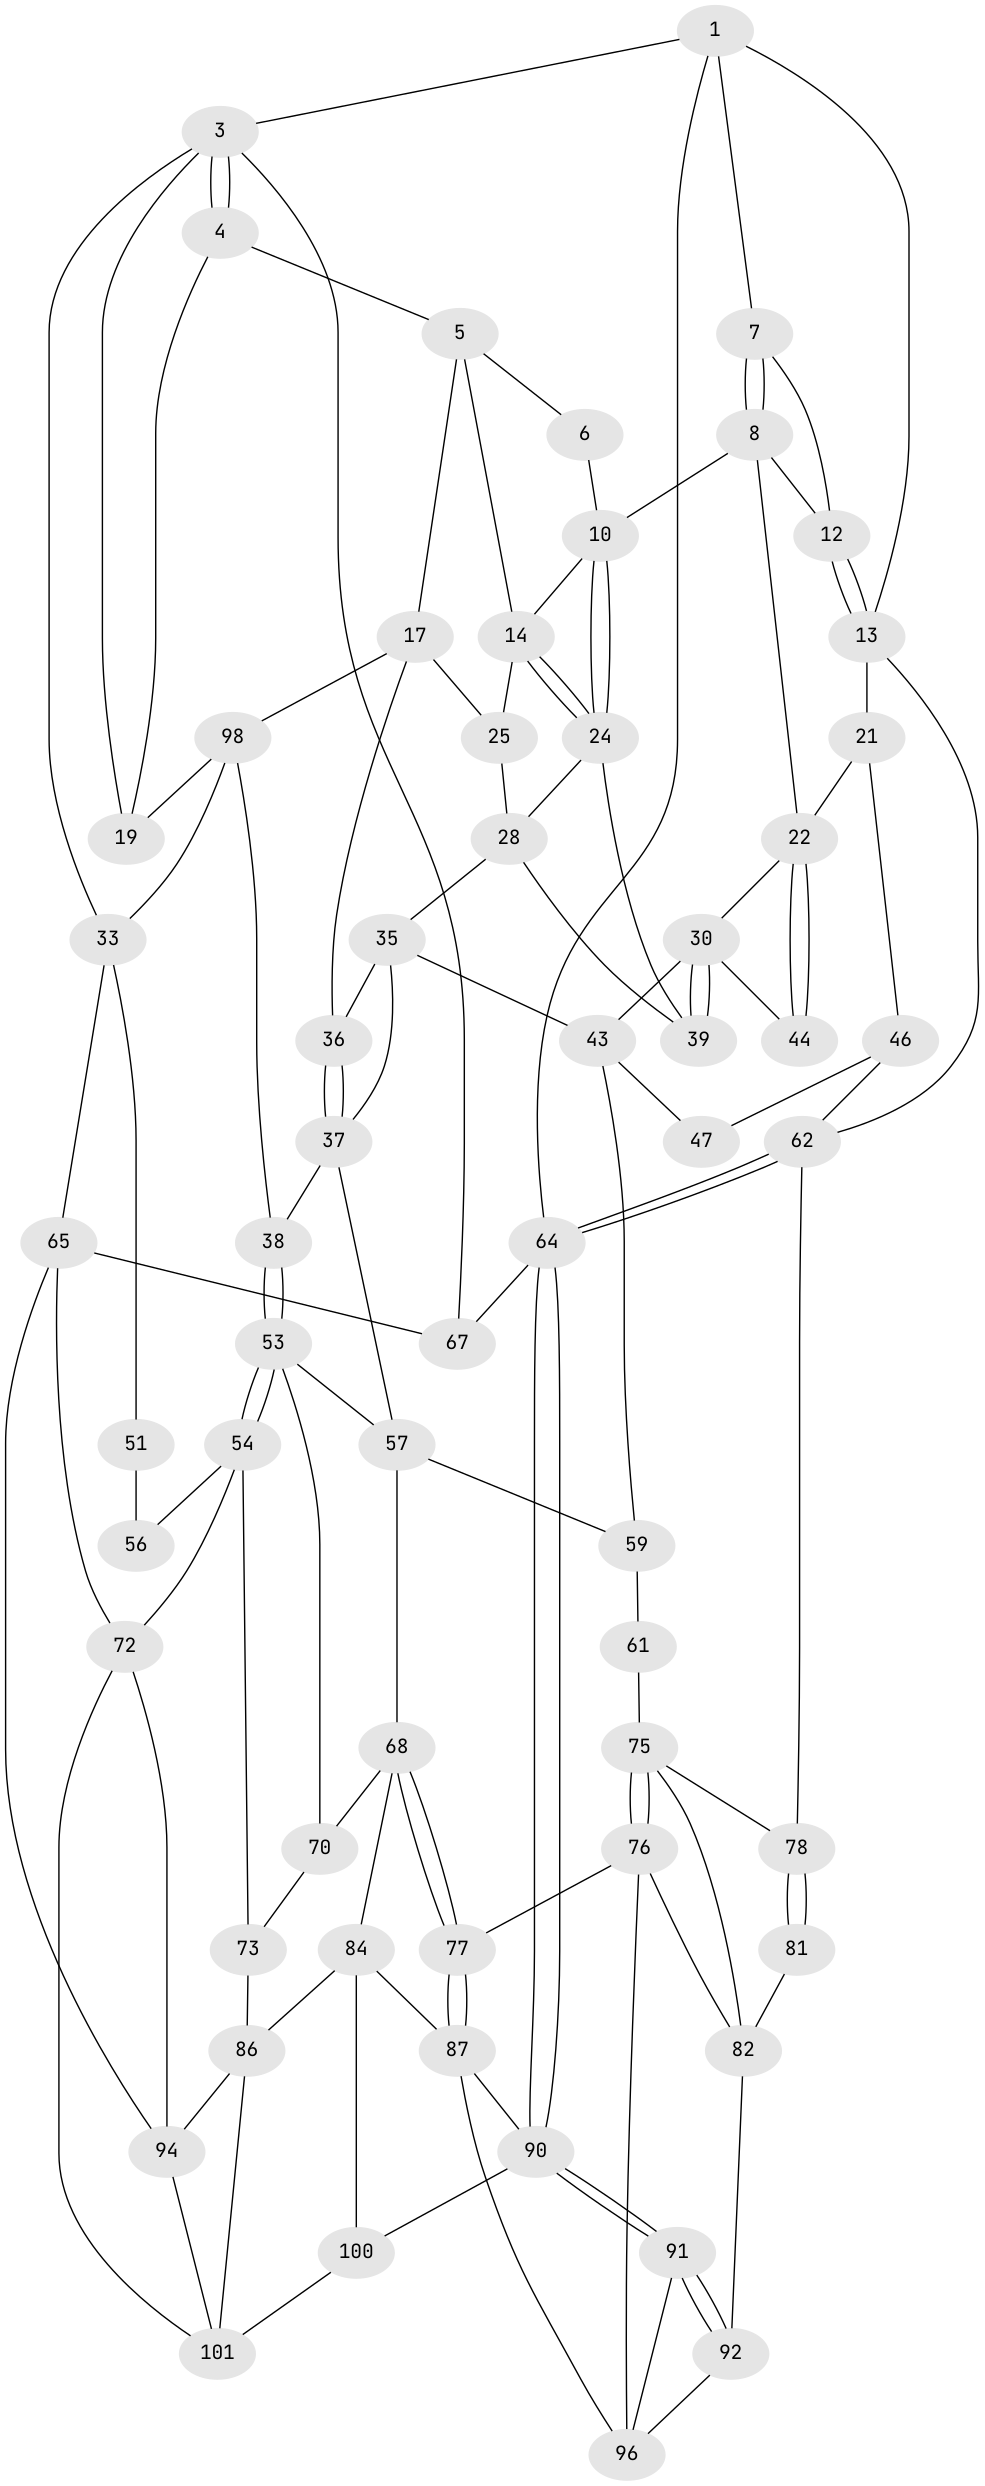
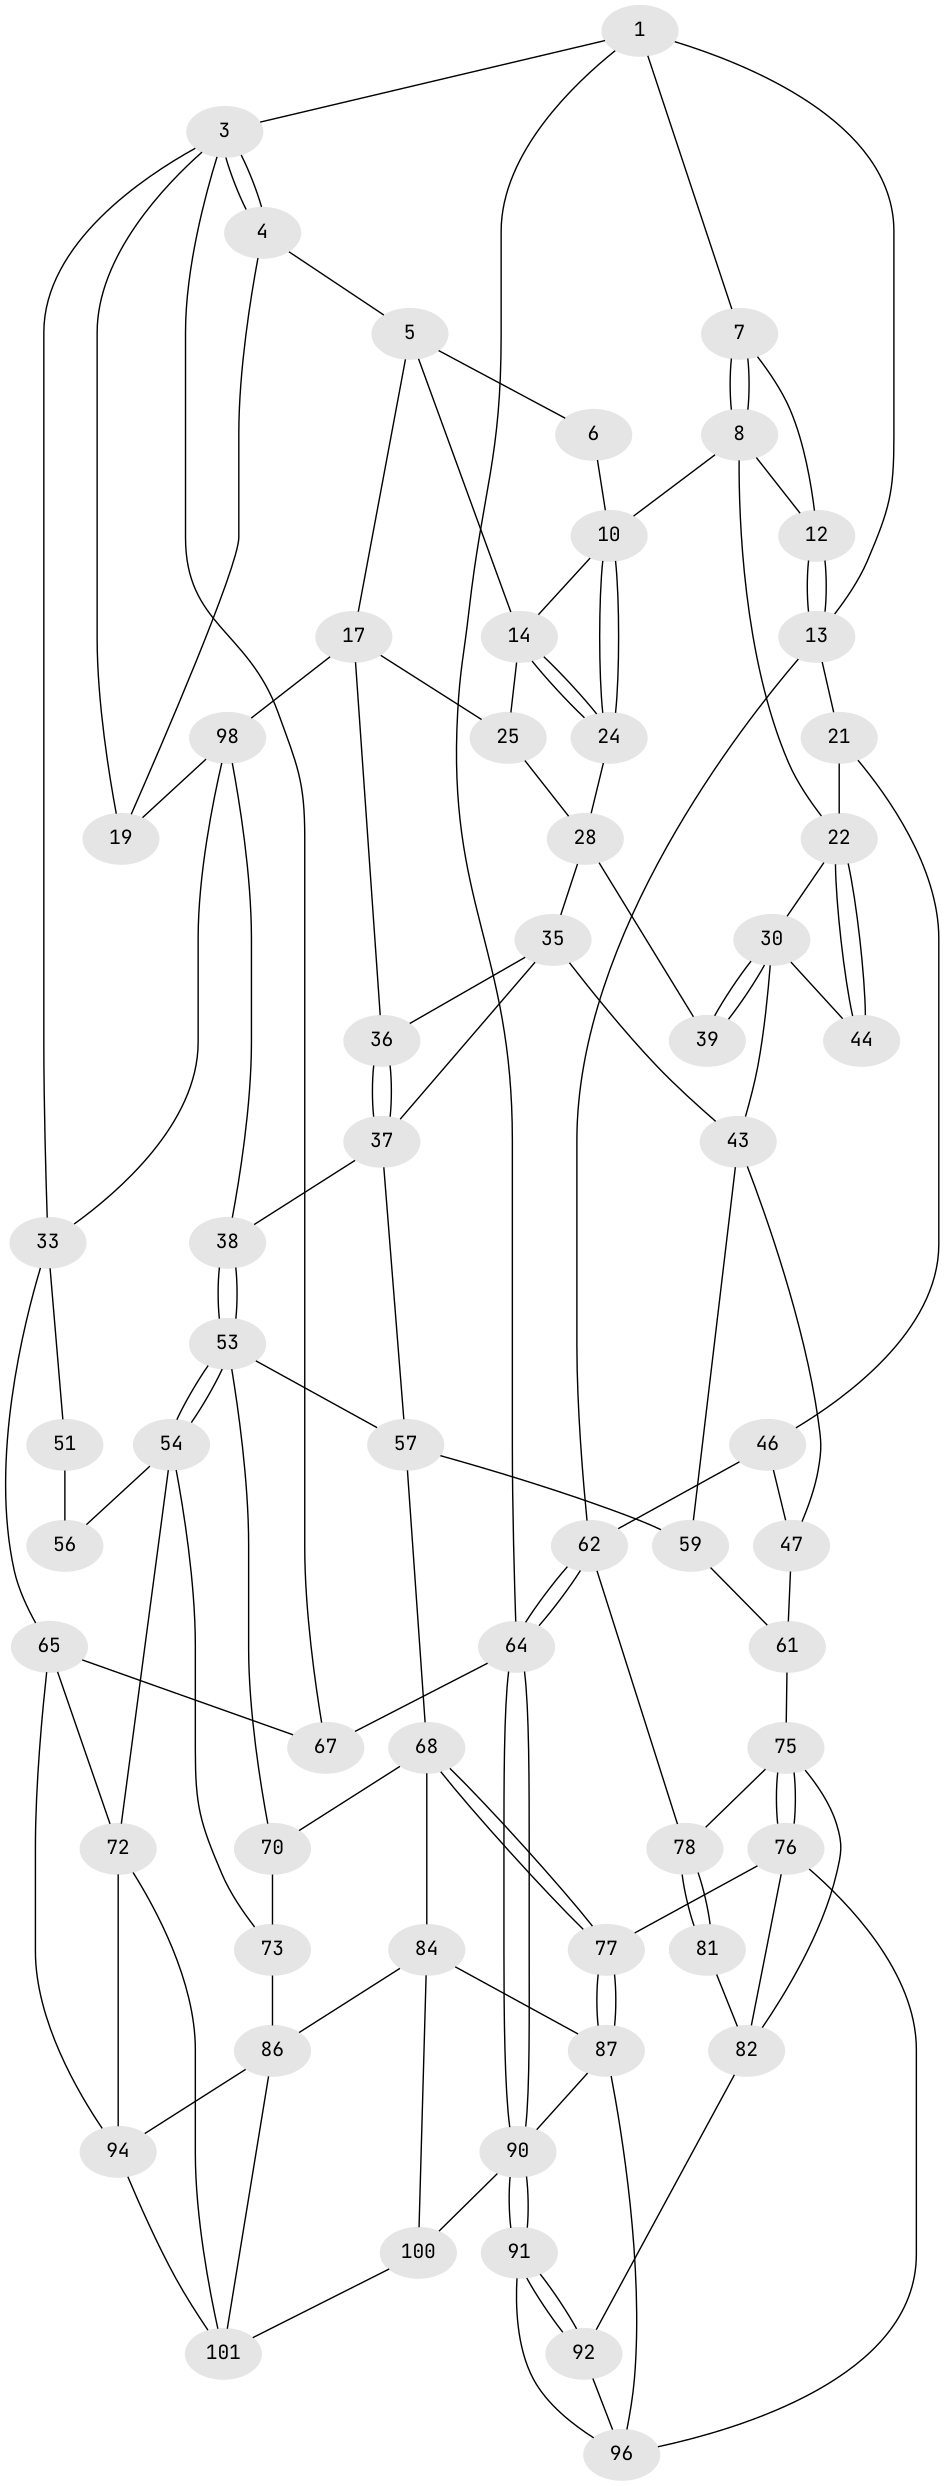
(628, 895) -> none
none -> (789, 1597)
